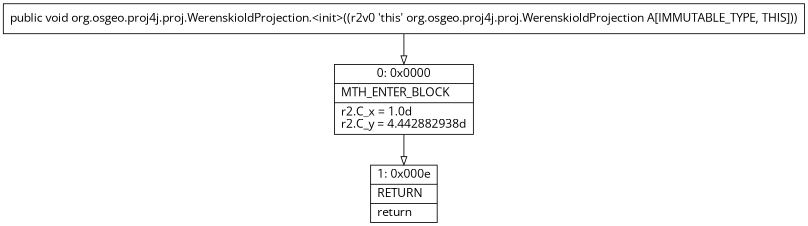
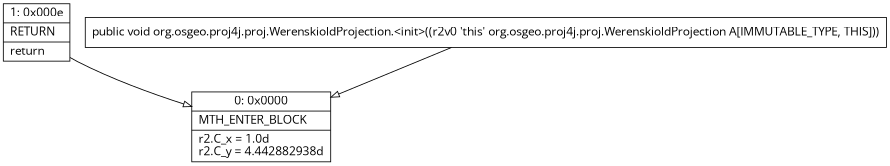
(404, 146) -> (126, 83)
